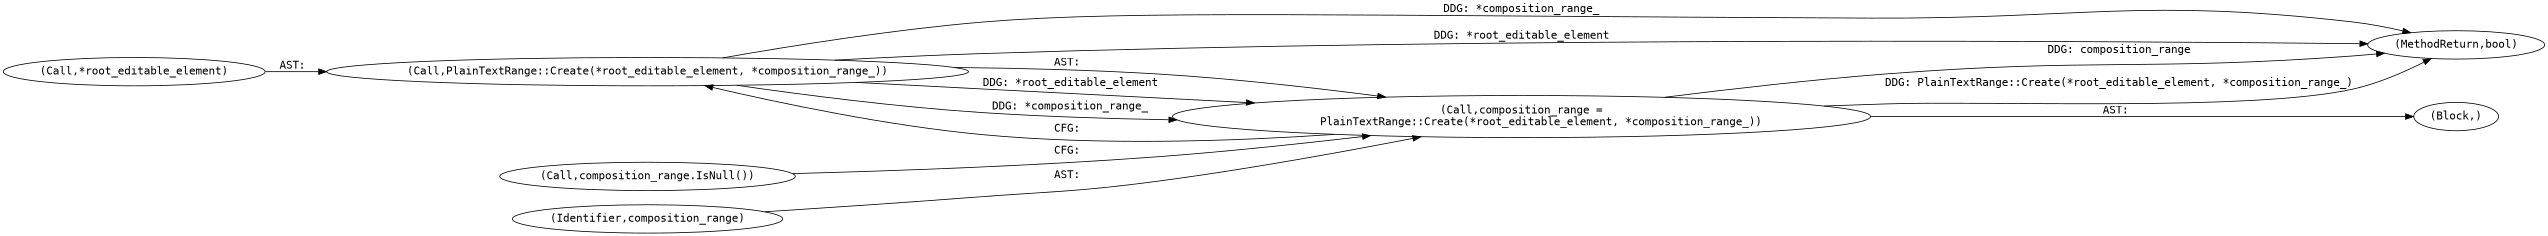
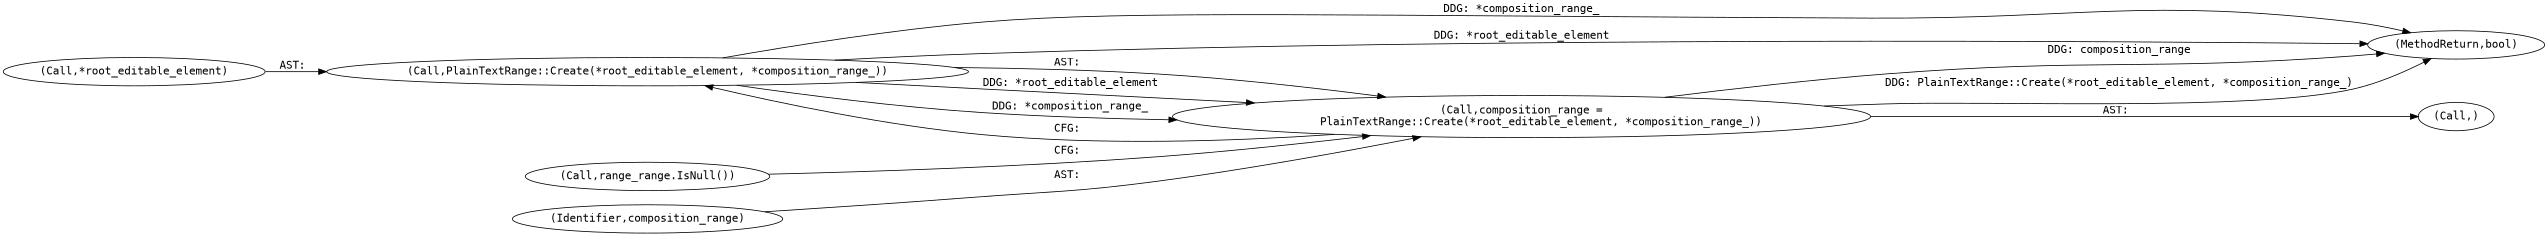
(2456, 117) -> (2456, 117)
(648, 176) -> (648, 176)
